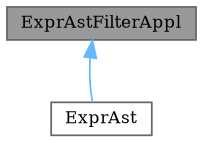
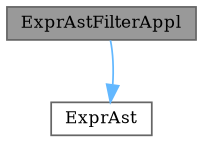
(90, 80) -> (113, 62)
